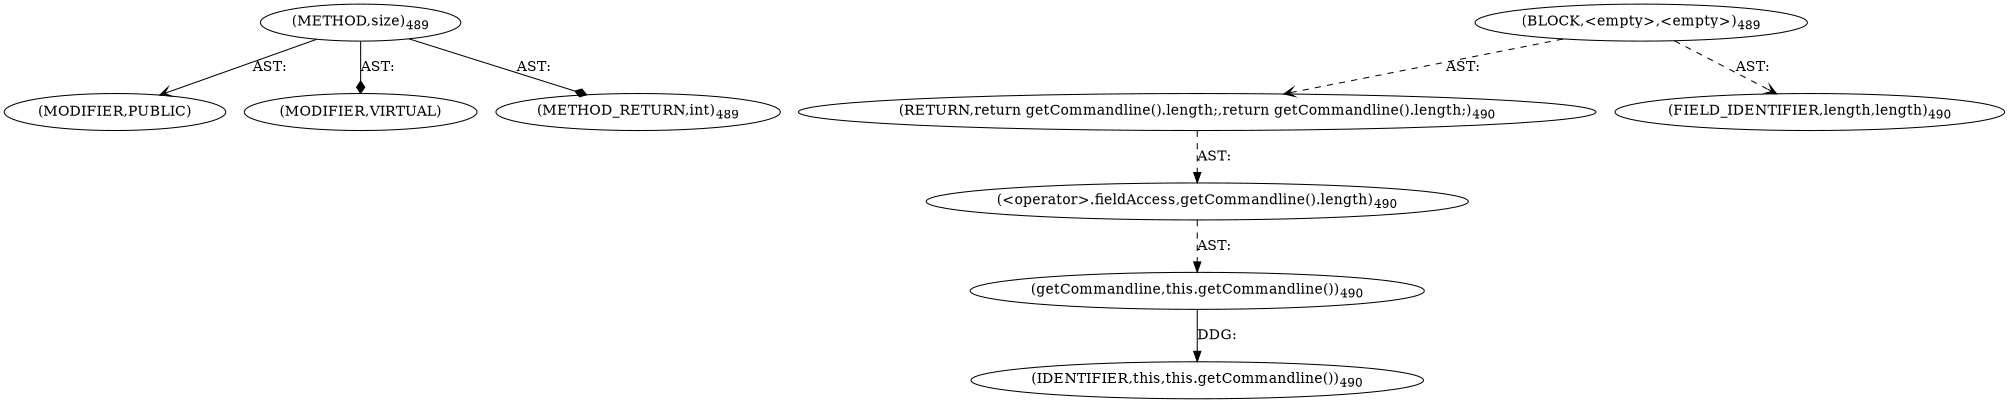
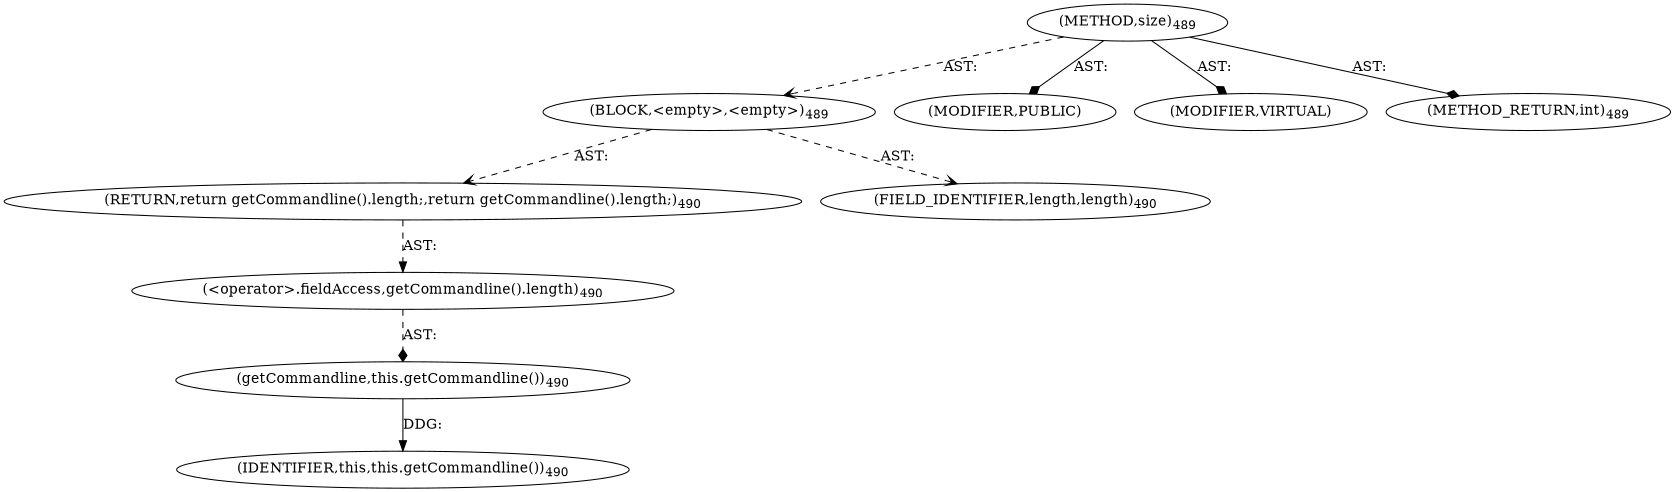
(243, 65) -> (1072, 64)
none -> (929, 65)
(1197, 241) -> (403, 329)
